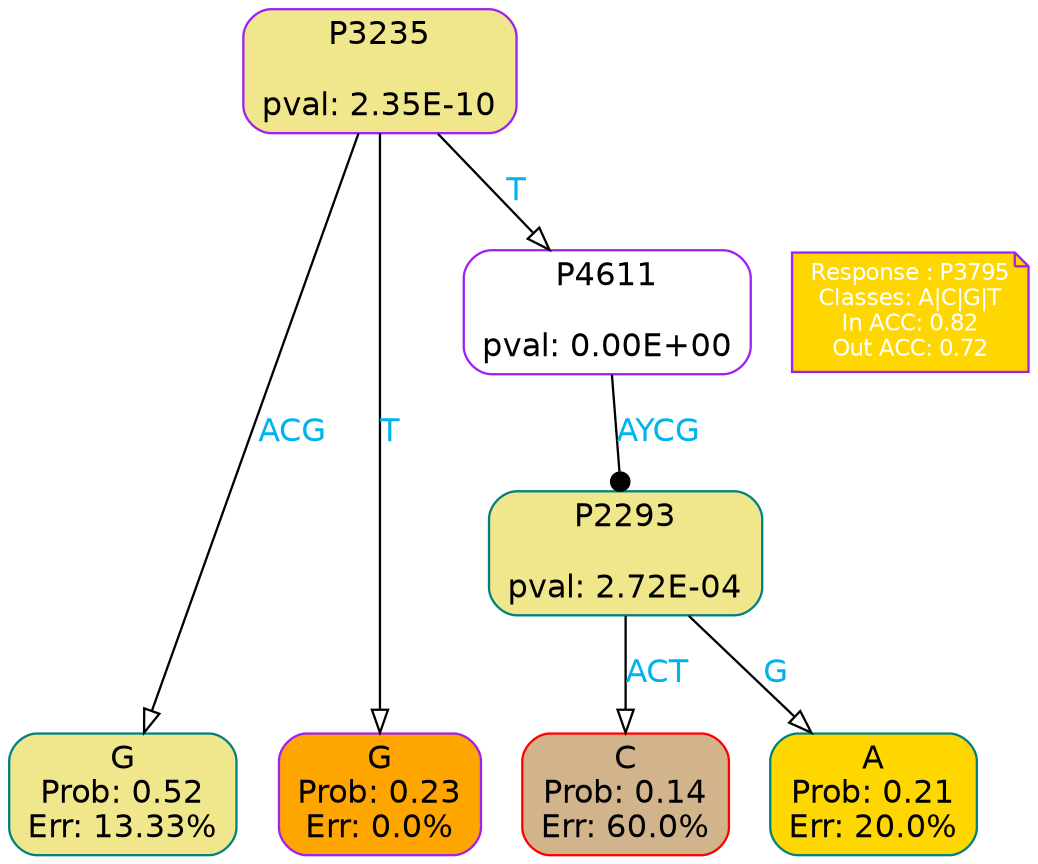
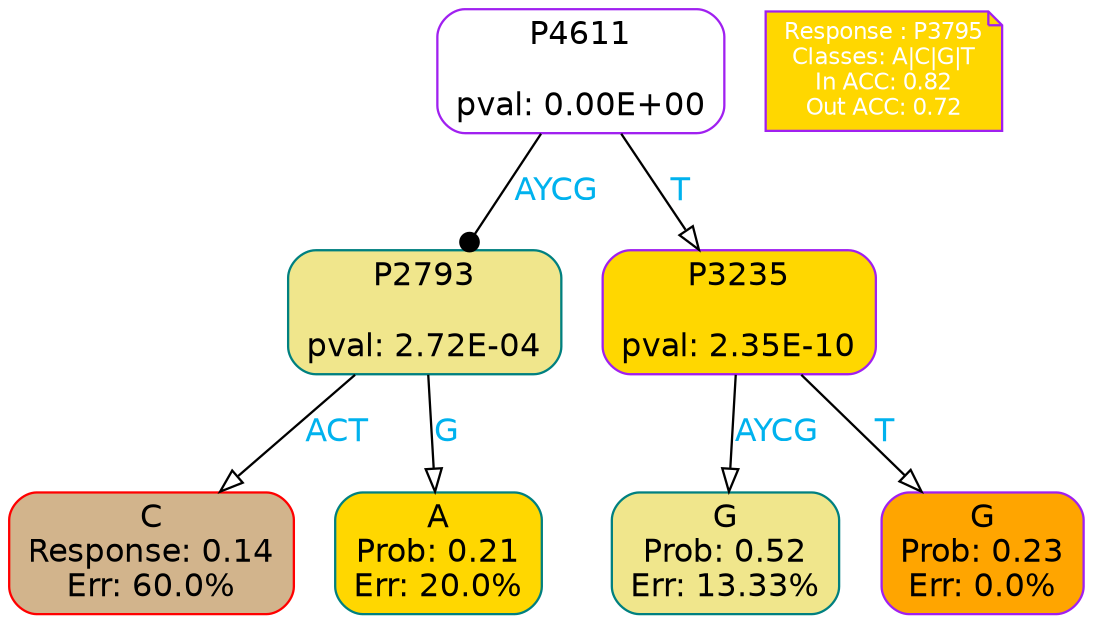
(380, 71) -> (739, 312)
(485, 183) -> (653, 182)
(293, 433) -> (777, 433)
(626, 553) -> (425, 312)
(626, 794) -> (152, 553)
